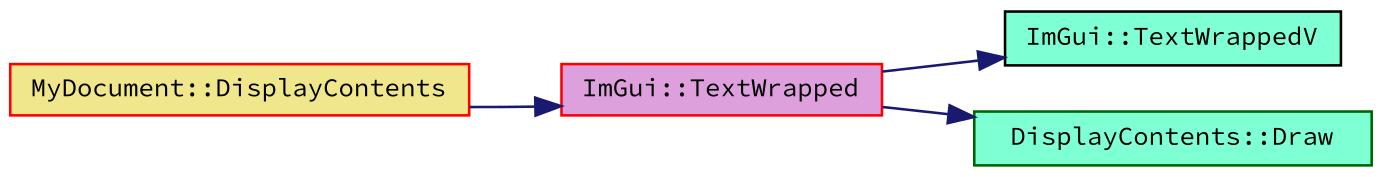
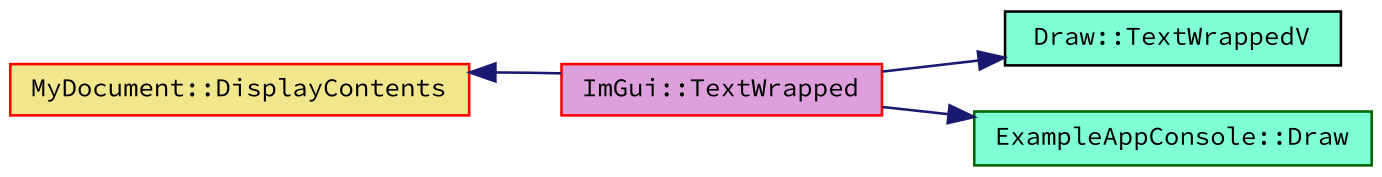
(1173, 38) -> (1173, 38)
(503, 107) -> (528, 73)
(1173, 138) -> (1173, 138)
